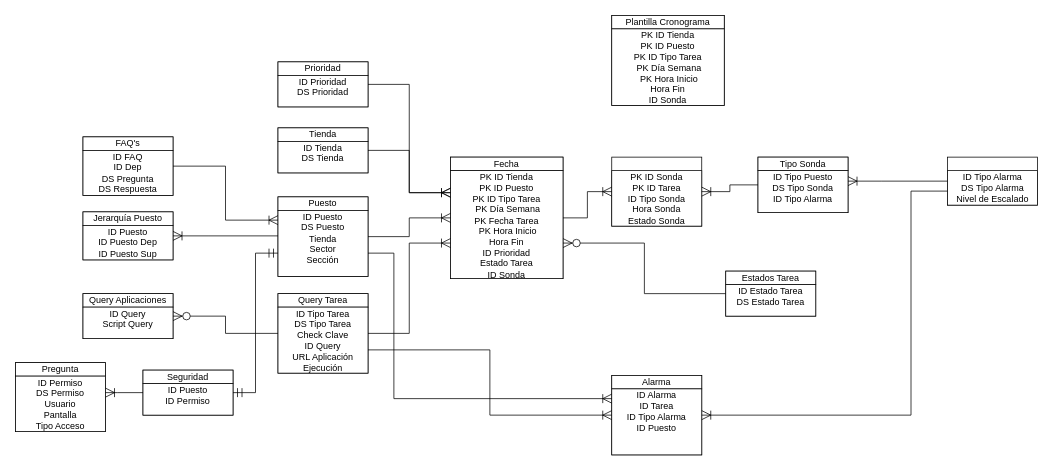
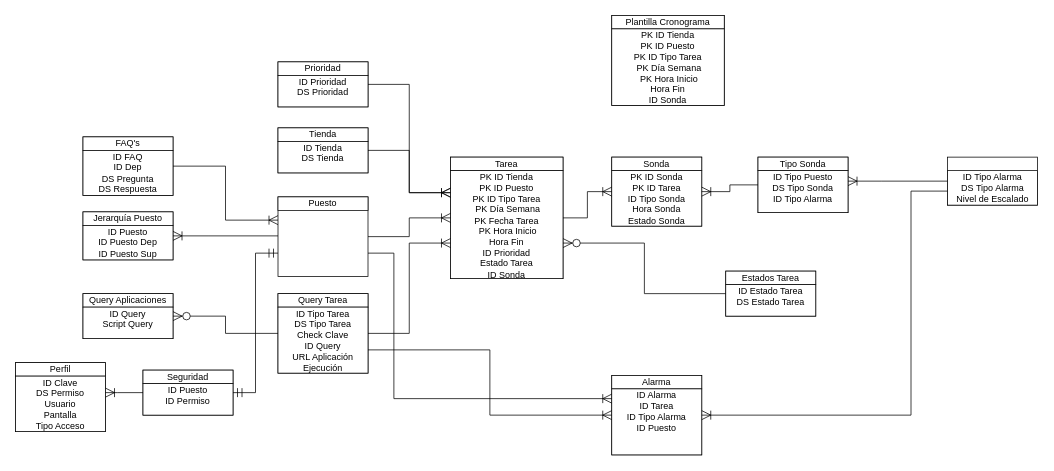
(507, 164) -> (507, 164)
none -> (657, 164)
(323, 243) -> none
(60, 370) -> (60, 370)
(60, 405) -> (60, 405)
